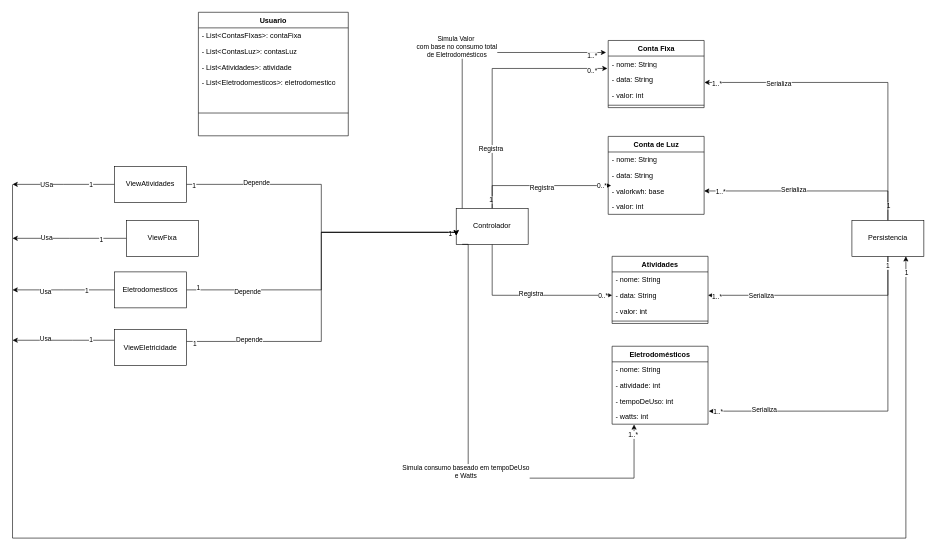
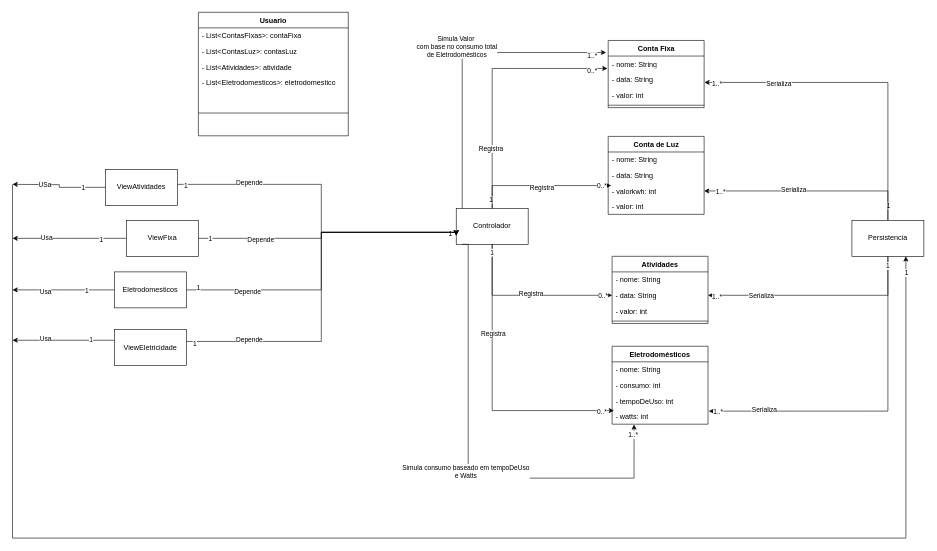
(150, 185) -> (141, 188)
(641, 192) -> (638, 192)
none -> (258, 239)
(643, 386) -> (640, 386)
none -> (549, 411)
